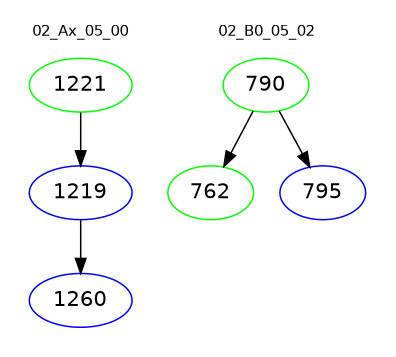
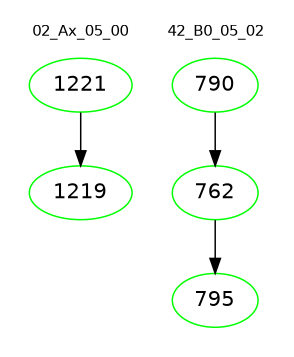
(267, 32) -> (216, 32)
(291, 132) -> (215, 239)
(81, 193) -> (81, 193)
(323, 193) -> (215, 300)
(81, 300) -> none
